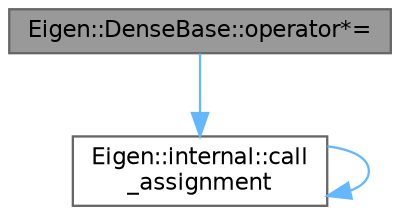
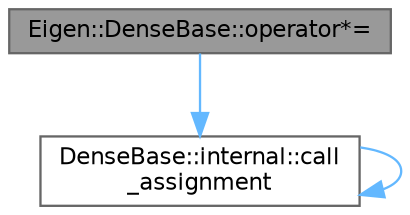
(200, 171) -> (200, 171)
